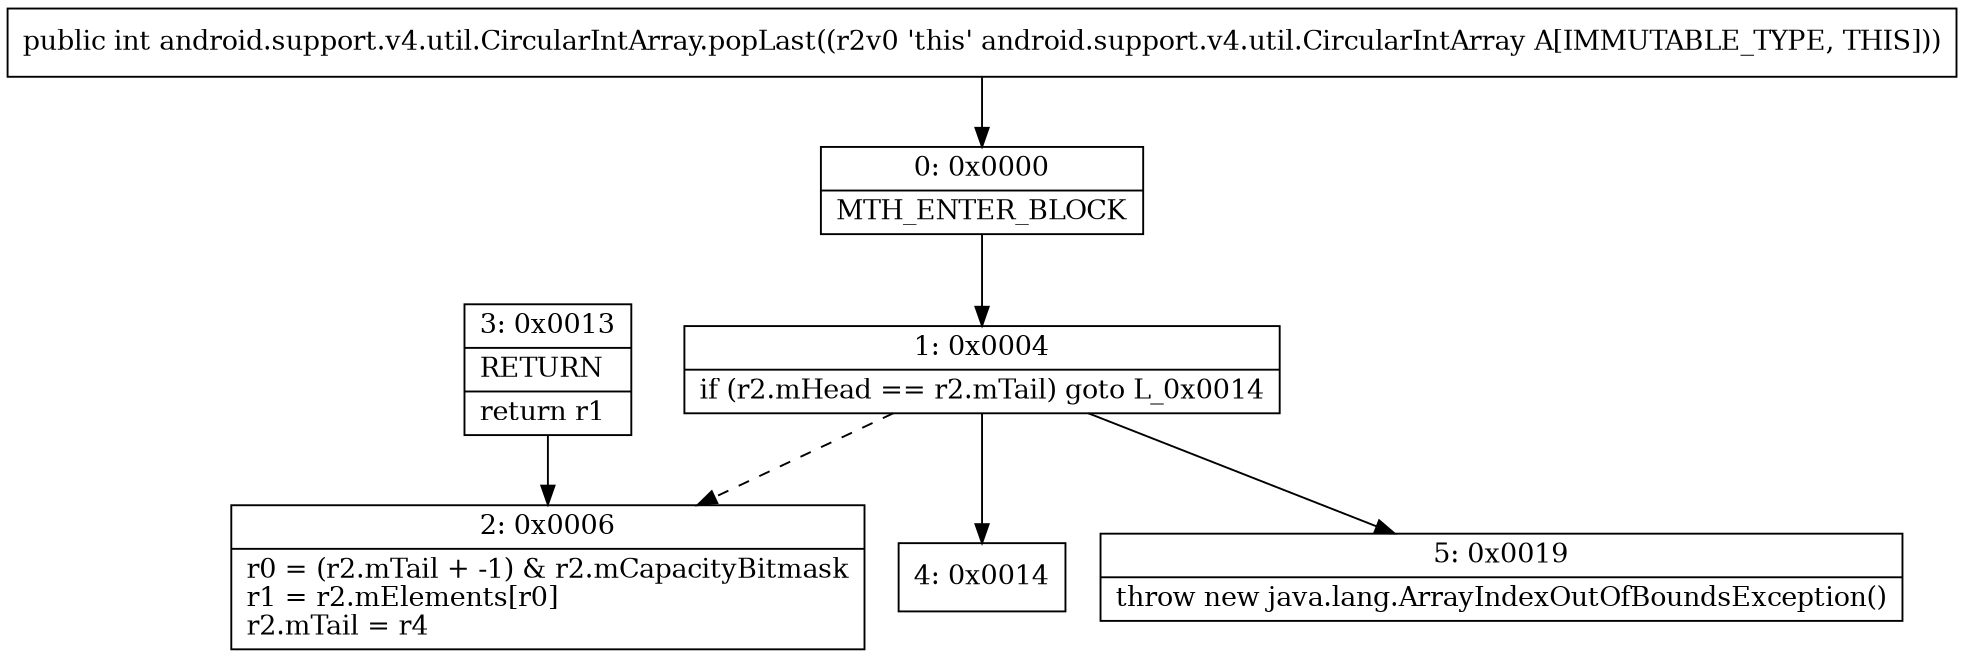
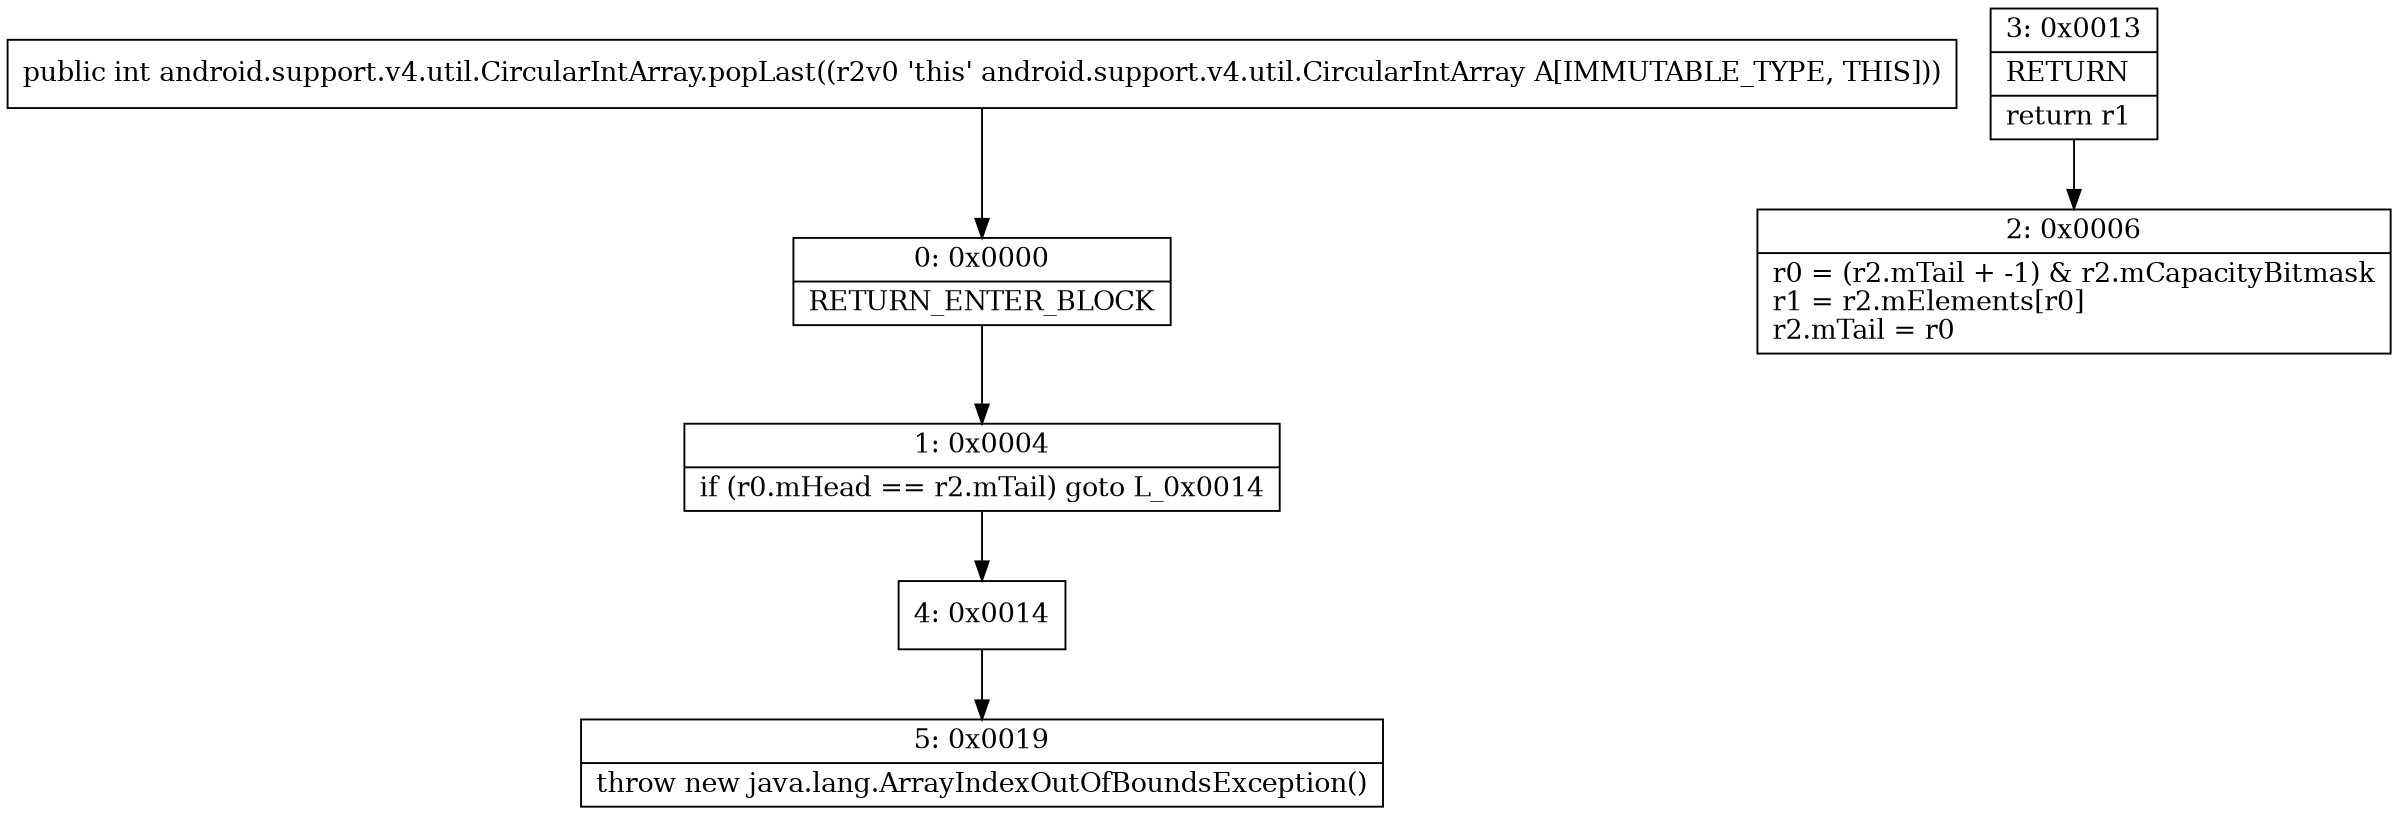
(982, 211) -> (982, 302)
(982, 391) -> (982, 488)
(804, 455) -> none
(1233, 470) -> (982, 675)
(338, 627) -> (1865, 331)
